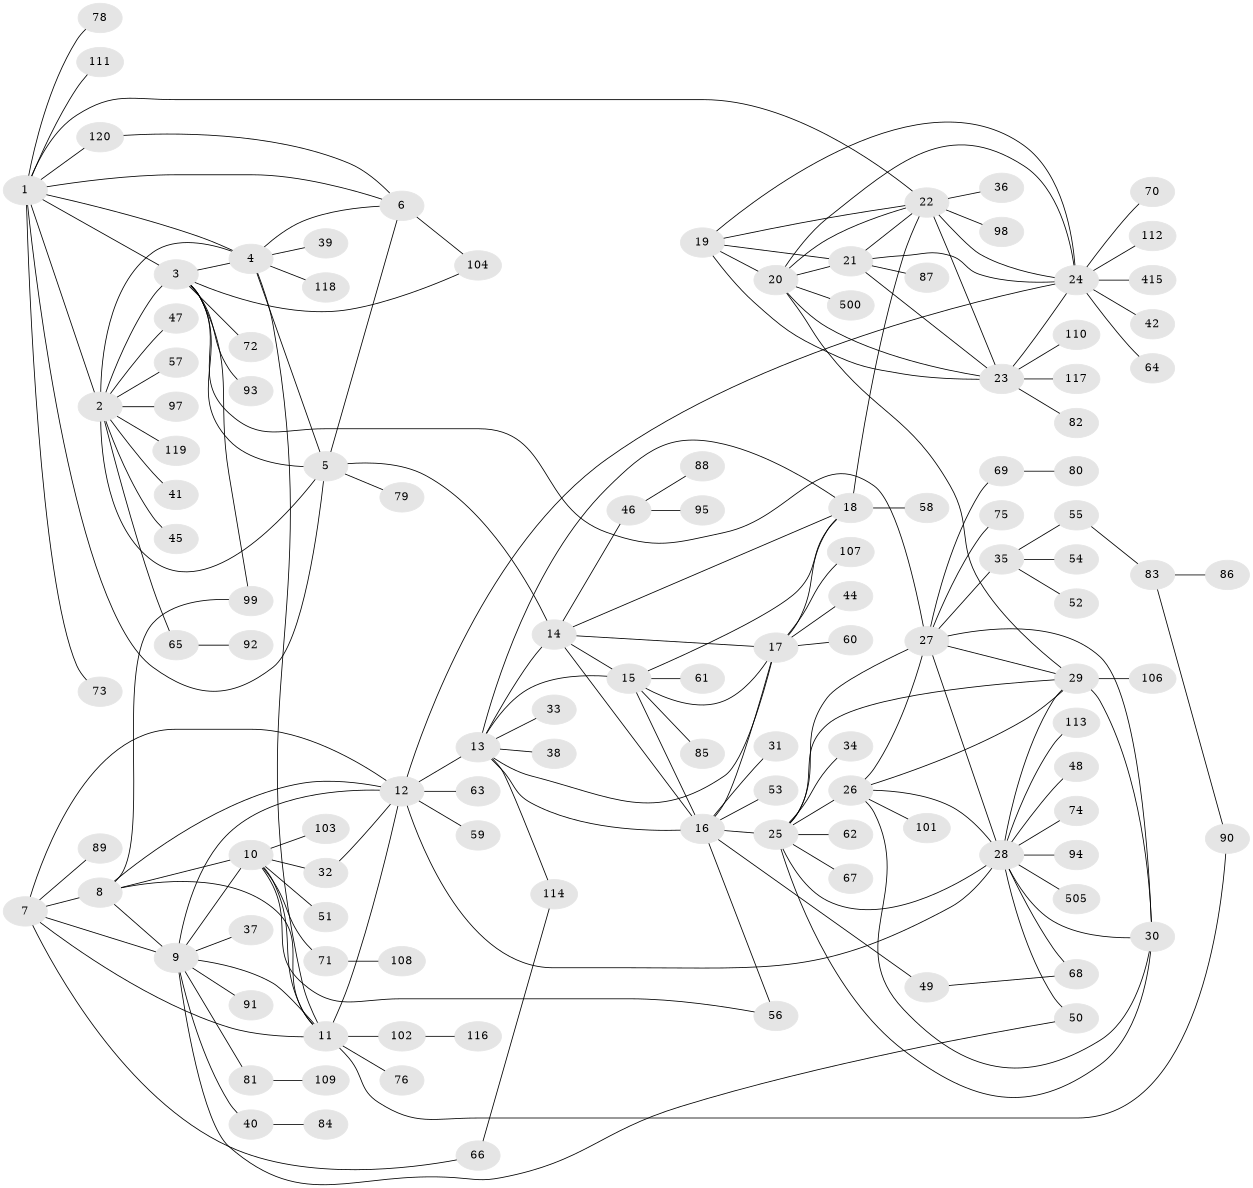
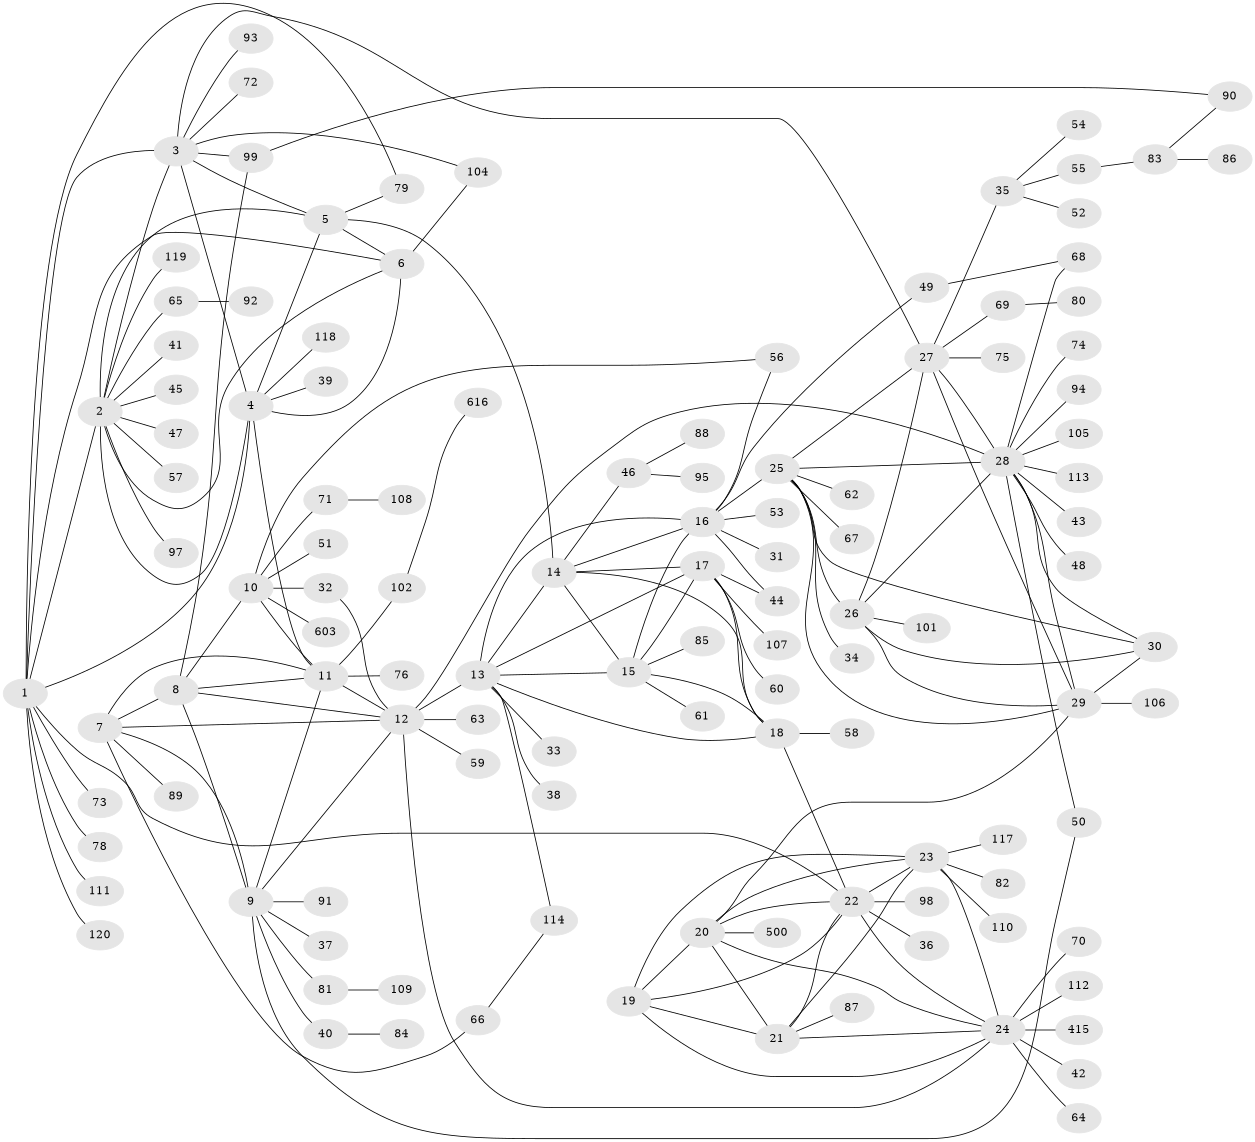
(263, 141) -> (219, 441)
none -> (1079, 522)
(110, 601) -> (68, 179)
(1125, 708) -> none
(738, 769) -> (739, 562)
(326, 829) -> (326, 632)
(1077, 899) -> (1079, 434)
(214, 906) -> none
(478, 1036) -> (478, 403)
(857, 1118) -> (735, 88)
